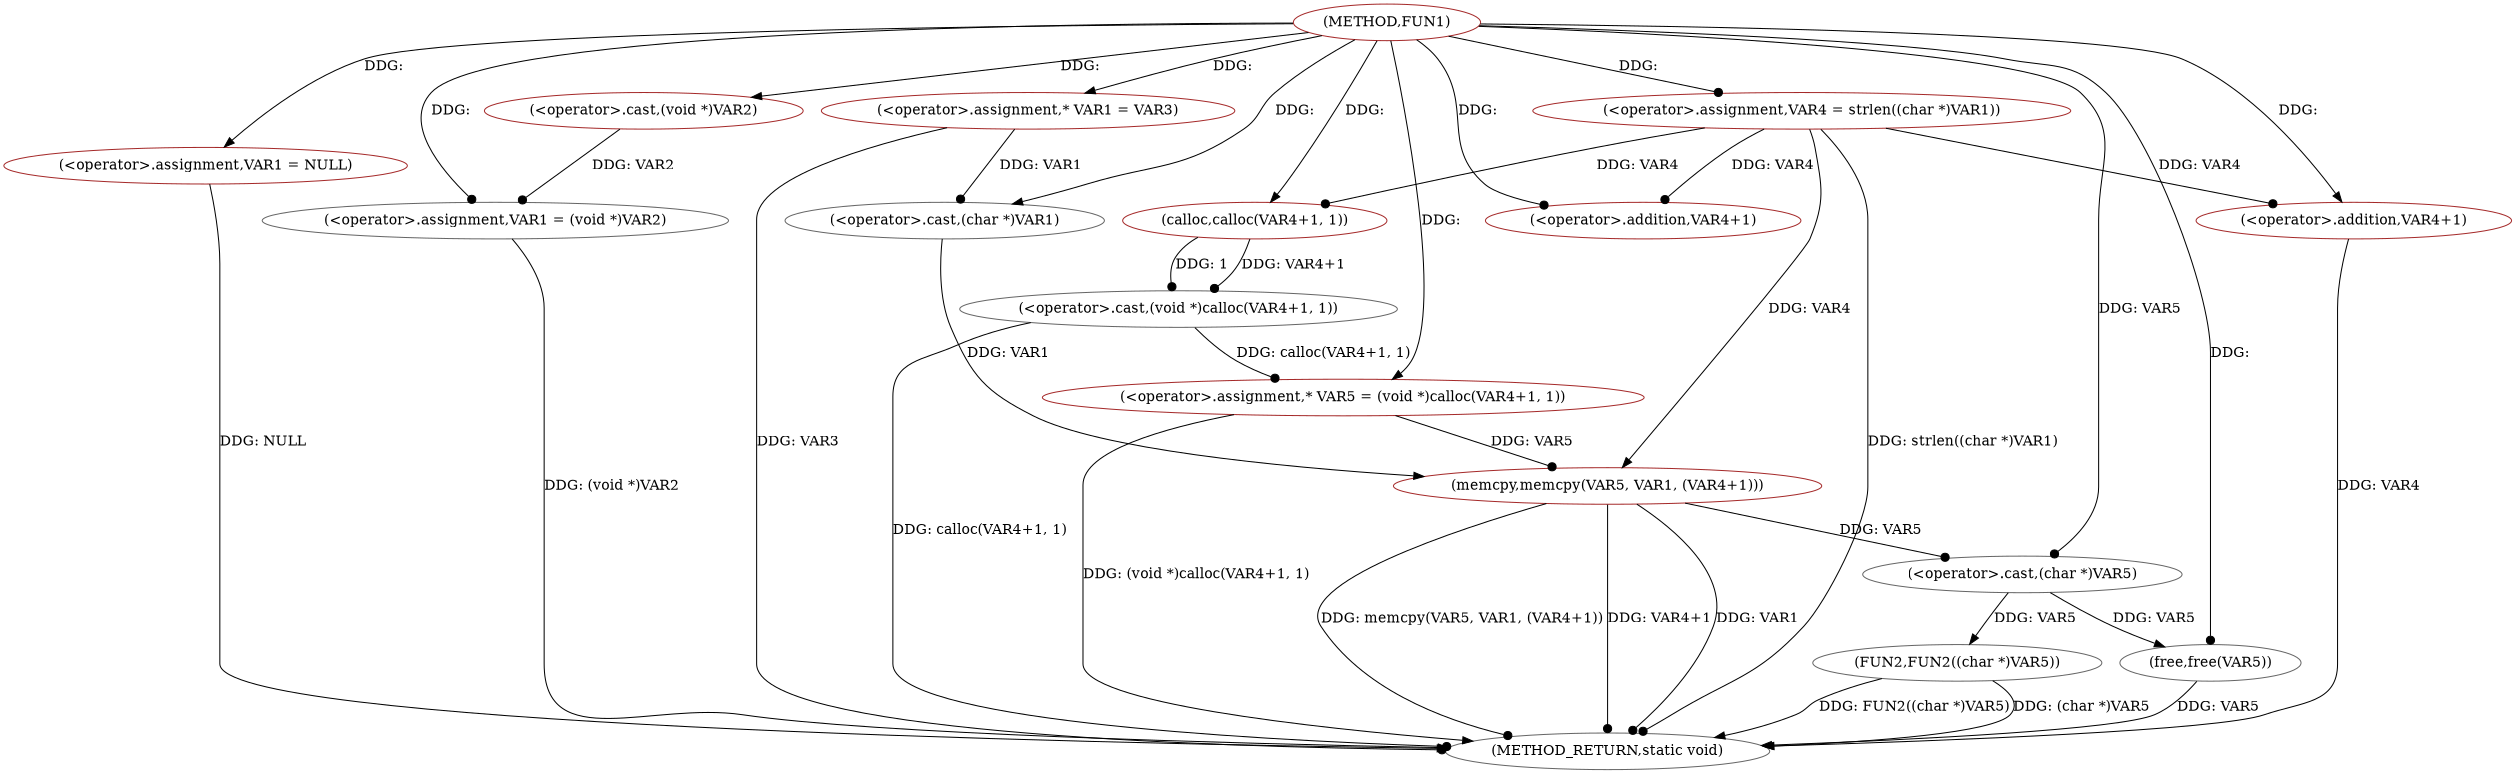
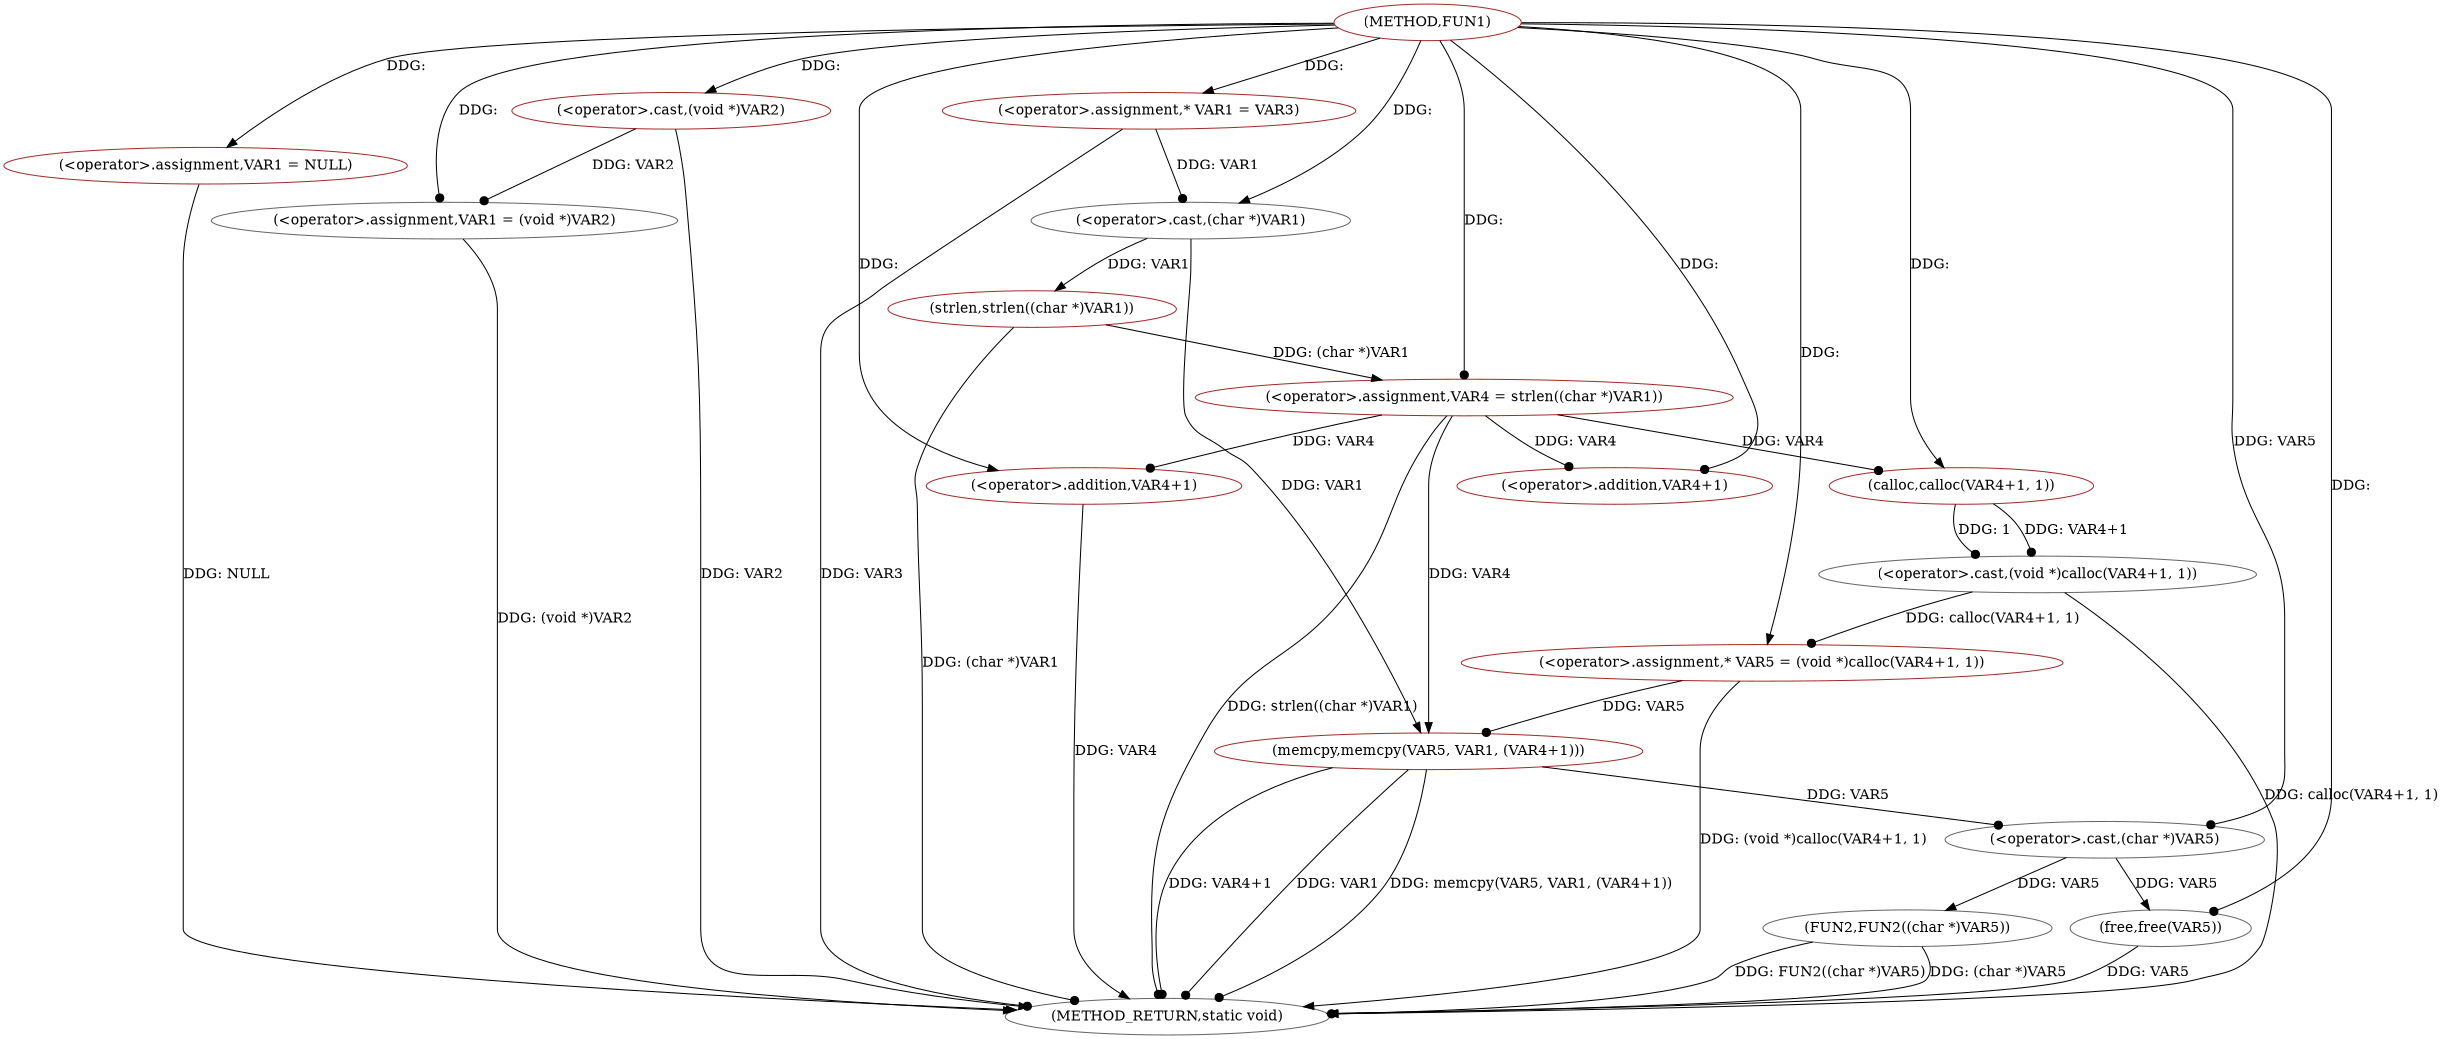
none -> (1032, 309)
none -> (701, 702)
